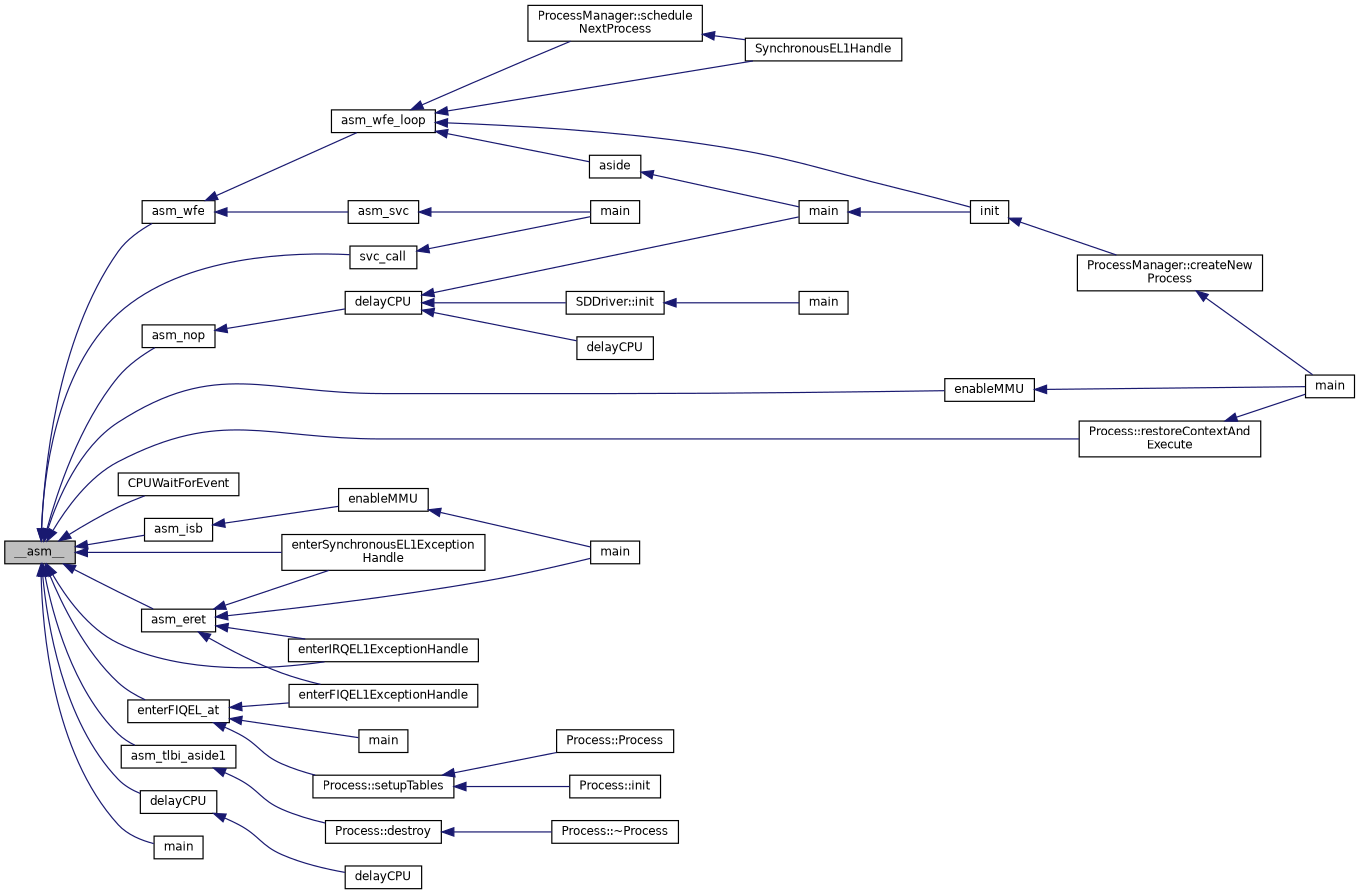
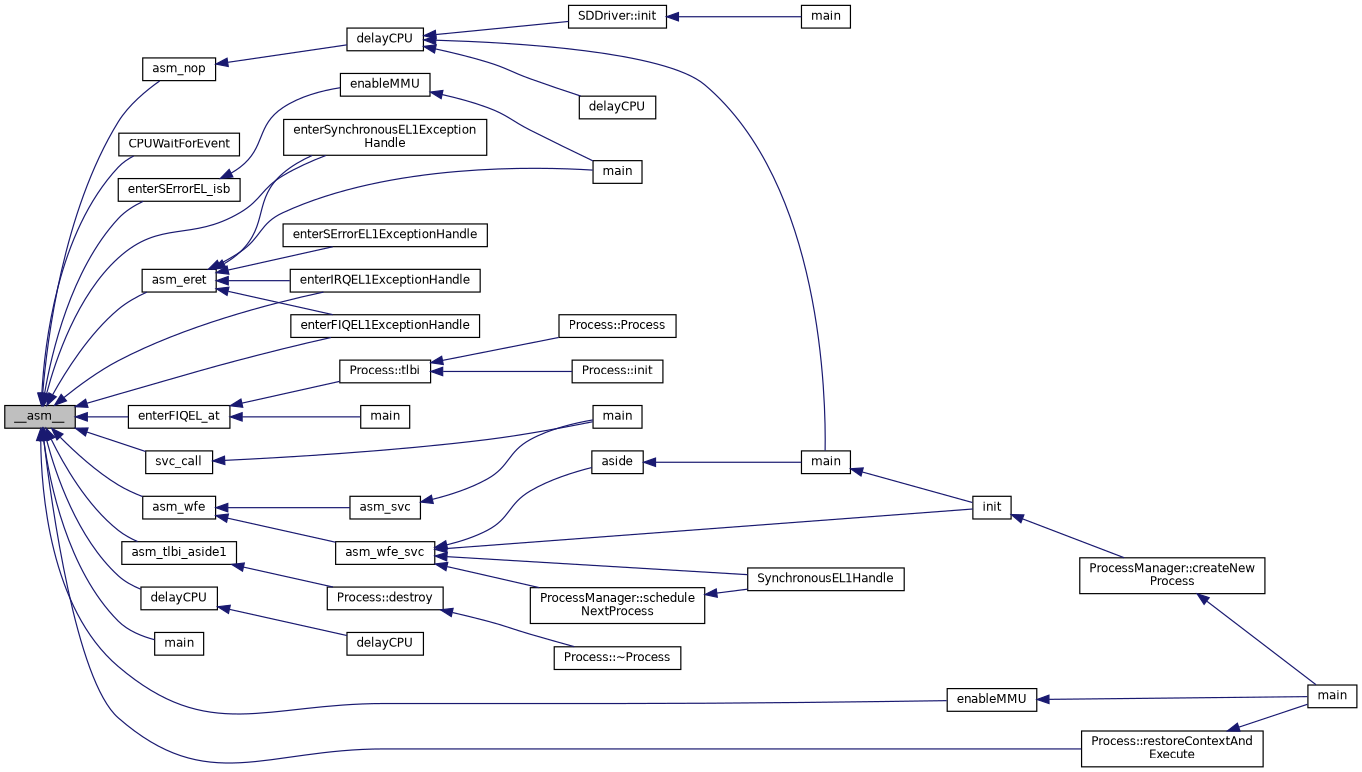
(383, 121) -> (385, 553)
none -> (385, 235)
(179, 530) -> (179, 190)
(265, 705) -> (208, 368)
(383, 787) -> (385, 371)
